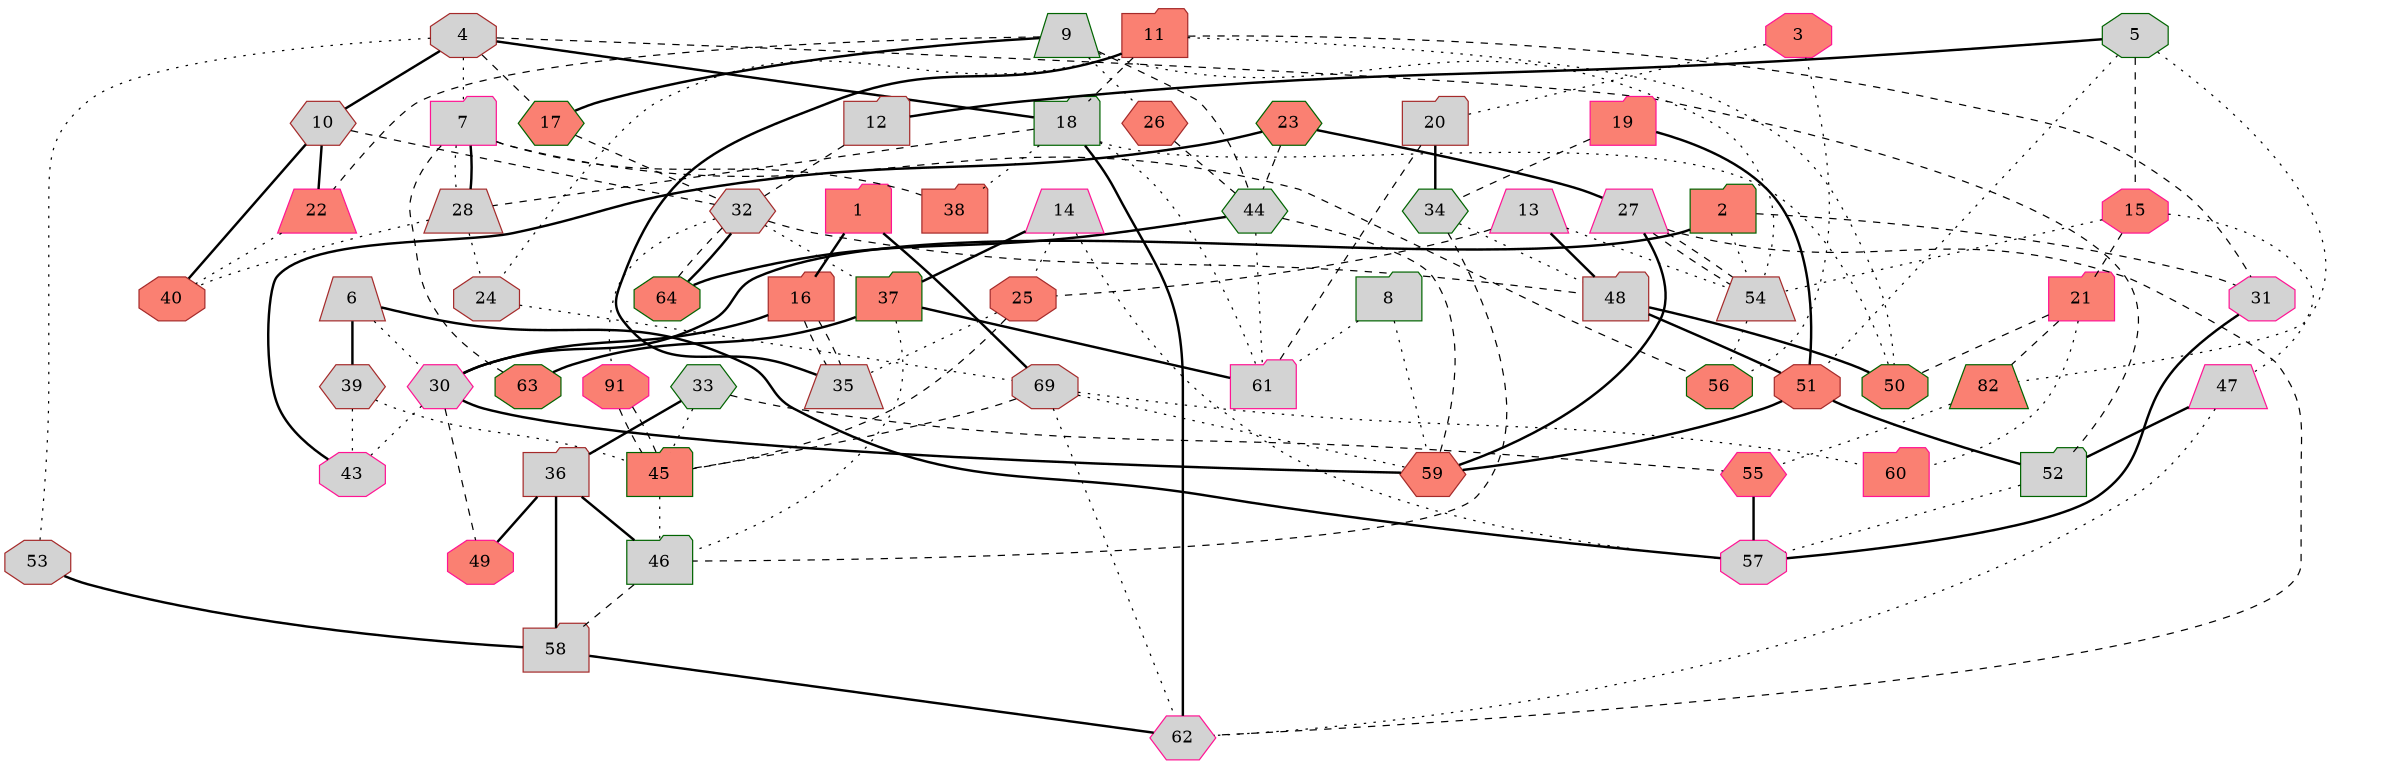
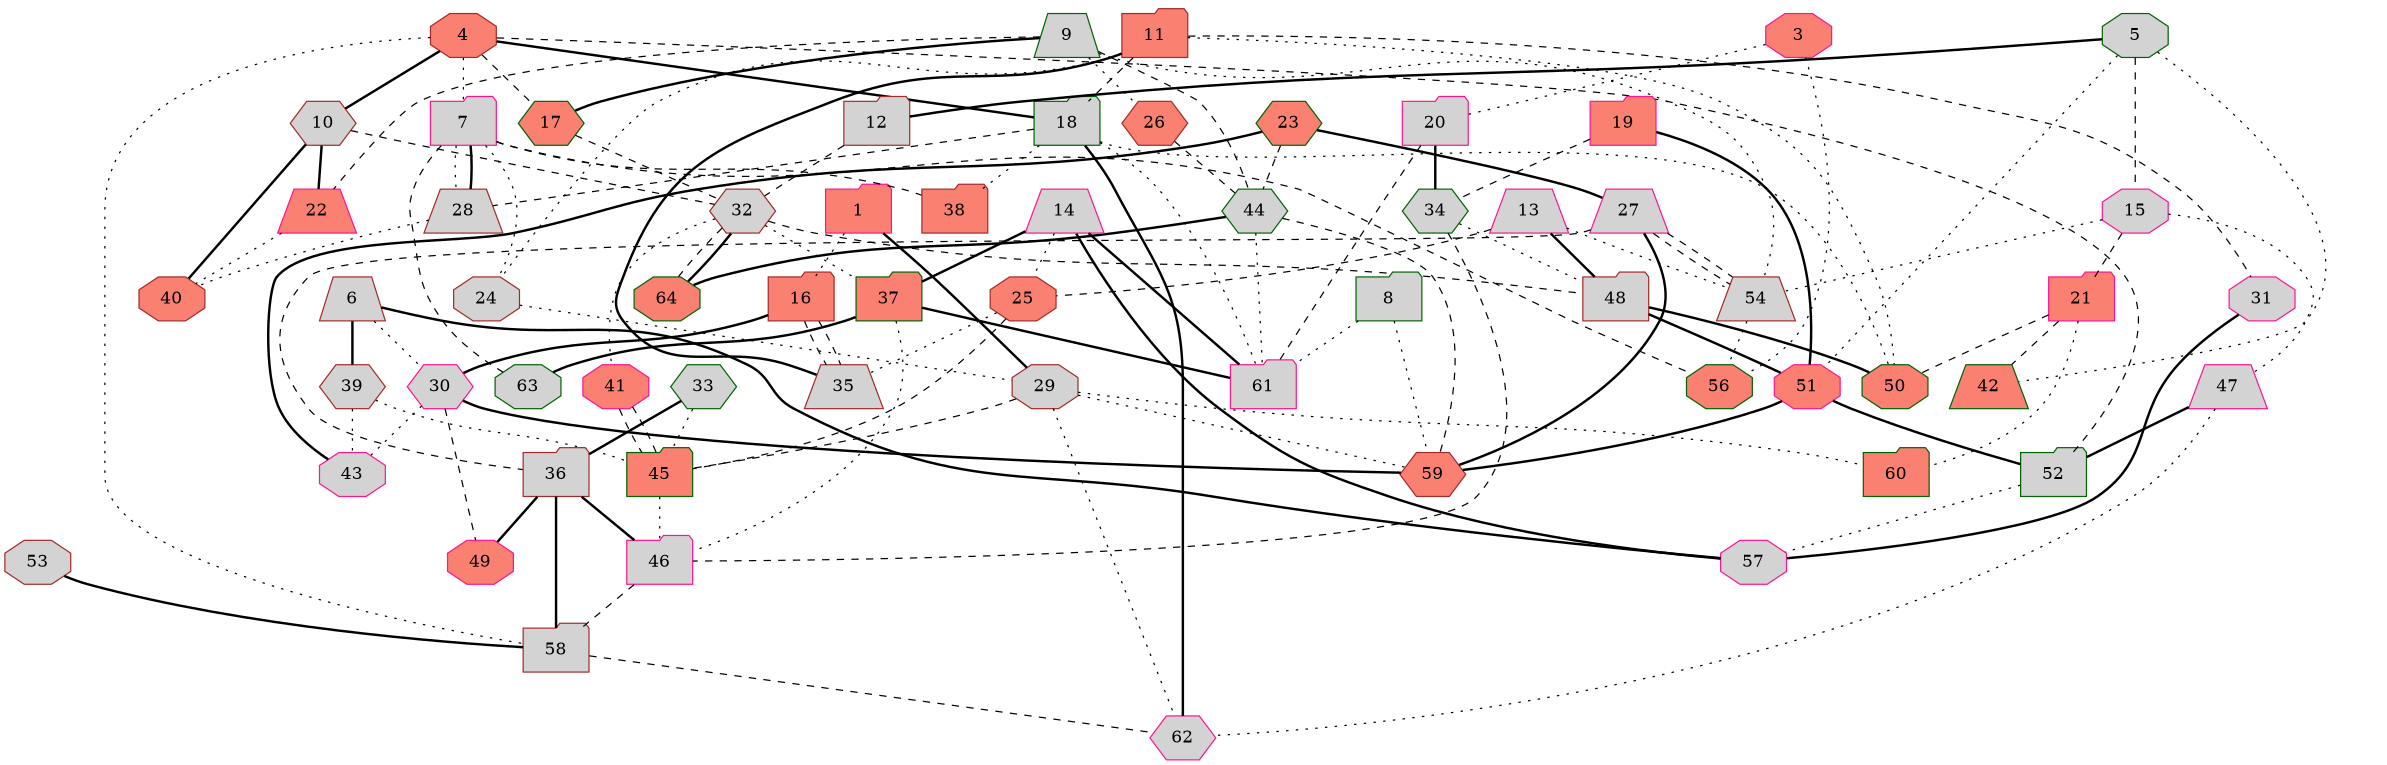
(463, 35) -> (463, 35)
(1435, 123) -> (1435, 123)
(57, 140) -> (105, 375)
(1723, 211) -> none
(2135, 211) -> (2135, 211)
(836, 245) -> (830, 255)
(475, 255) -> (517, 212)
none -> (1160, 296)
(528, 387) -> (528, 387)
(616, 387) -> (616, 387)
(1045, 387) -> (1045, 387)
(1807, 387) -> (1807, 387)
(1989, 387) -> (1989, 387)
(1754, 474) -> none
(1896, 474) -> (1896, 474)
(1350, 483) -> (1350, 483)
(660, 562) -> (660, 562)
(2186, 628) -> (763, 244)
(872, 694) -> (872, 694)
